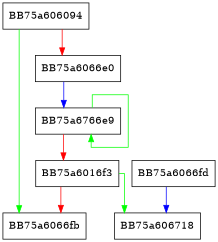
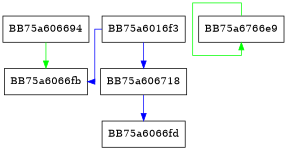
(46, 16) -> (46, 29)
(78, 69) -> none
(63, 144) -> none
(124, 187) -> (144, 52)
(61, 196) -> (95, 52)
(166, 196) -> (144, 104)
